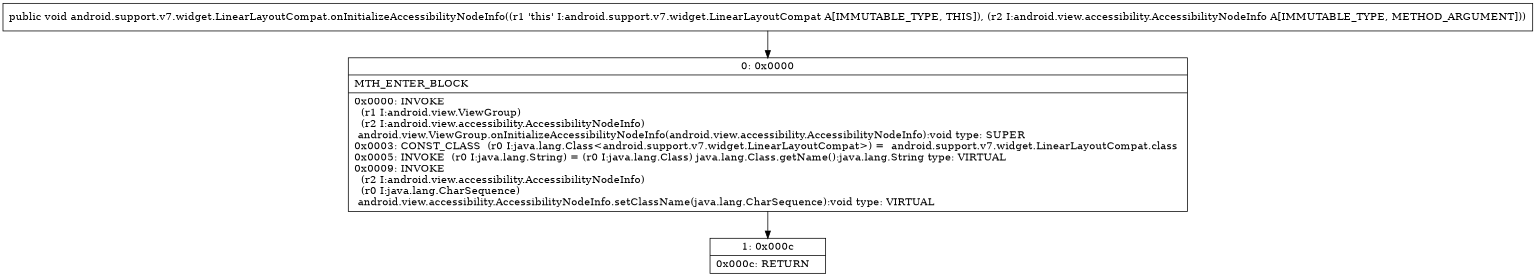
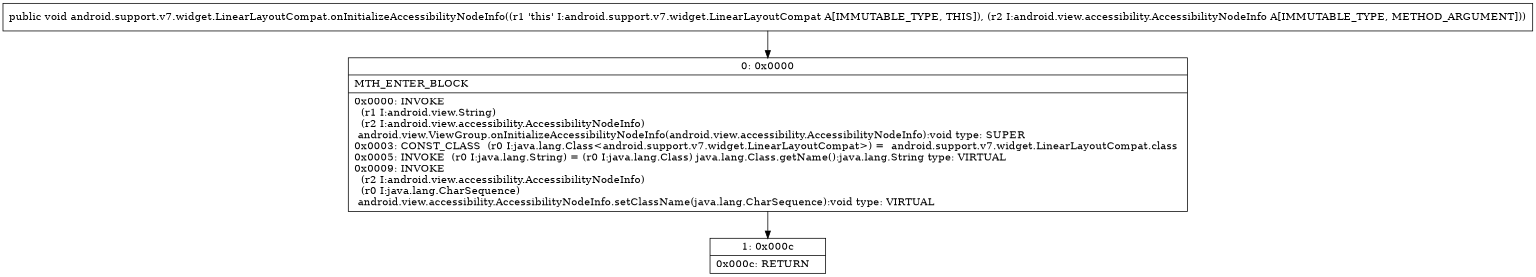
(438, 113) -> (425, 113)
